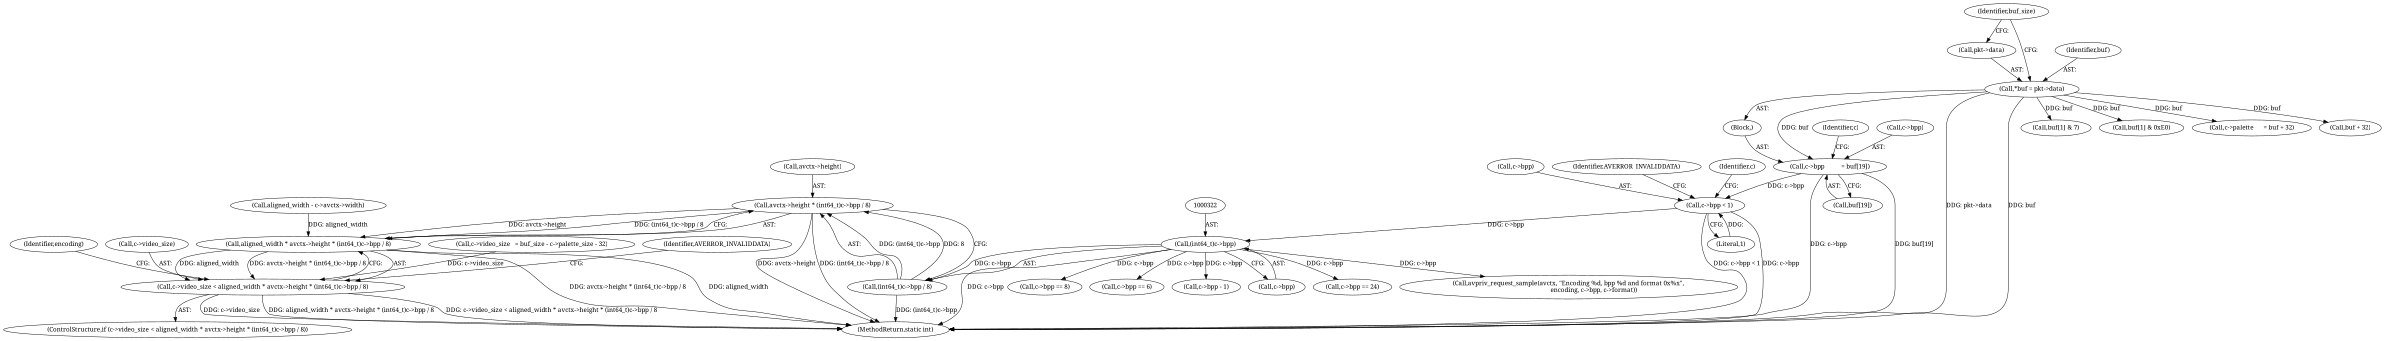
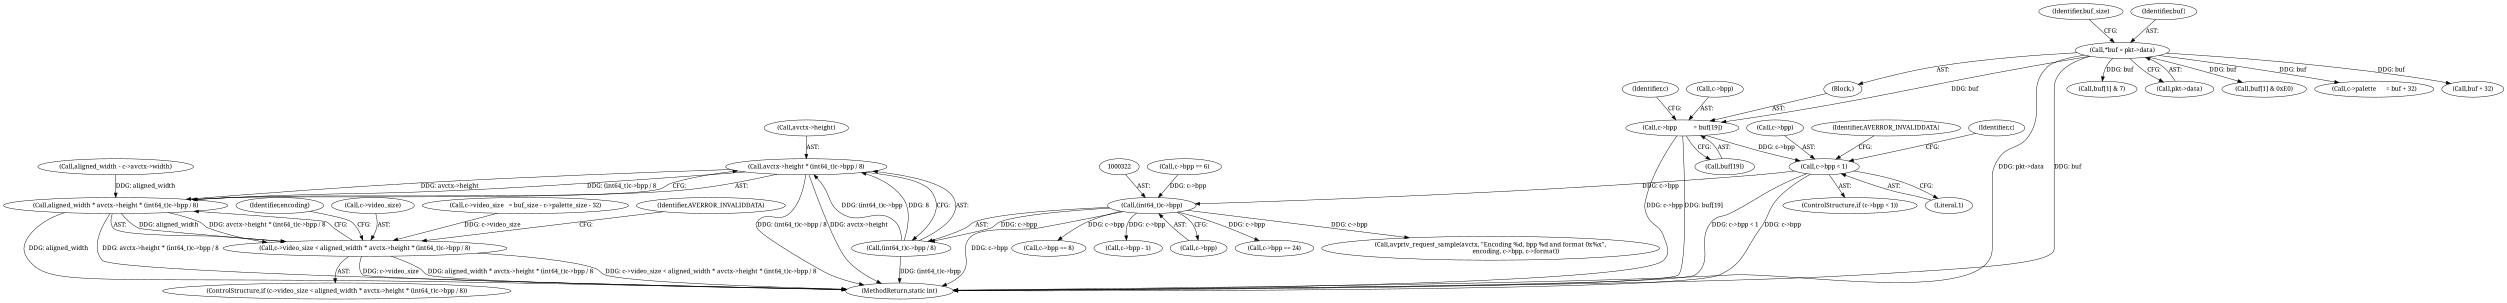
(1995, 29) -> (2144, 71)
none -> (1850, 206)
(1737, 225) -> (1895, 186)
(1163, 263) -> (1170, 184)
